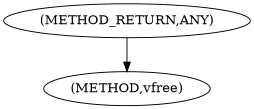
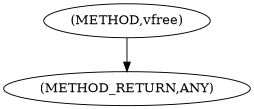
(127, 50) -> (127, 50)
